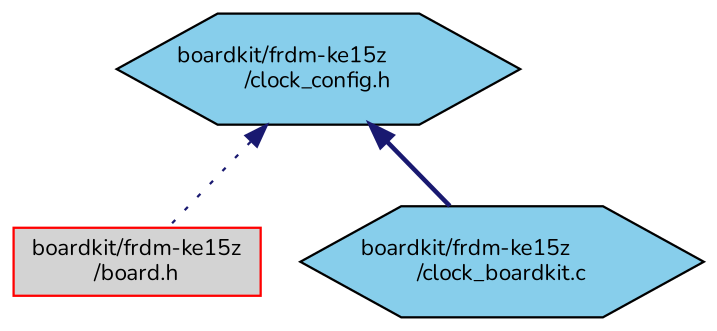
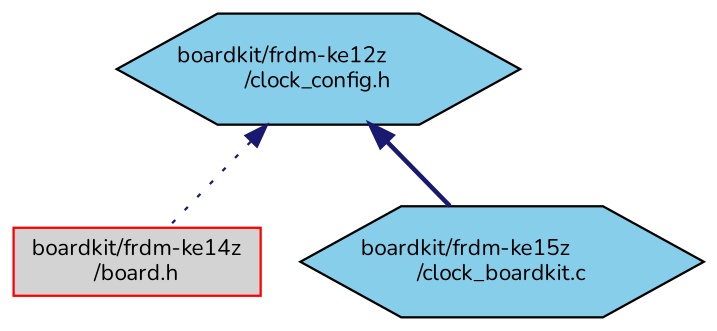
(318, 69) -> (318, 69)
(137, 262) -> (137, 262)
